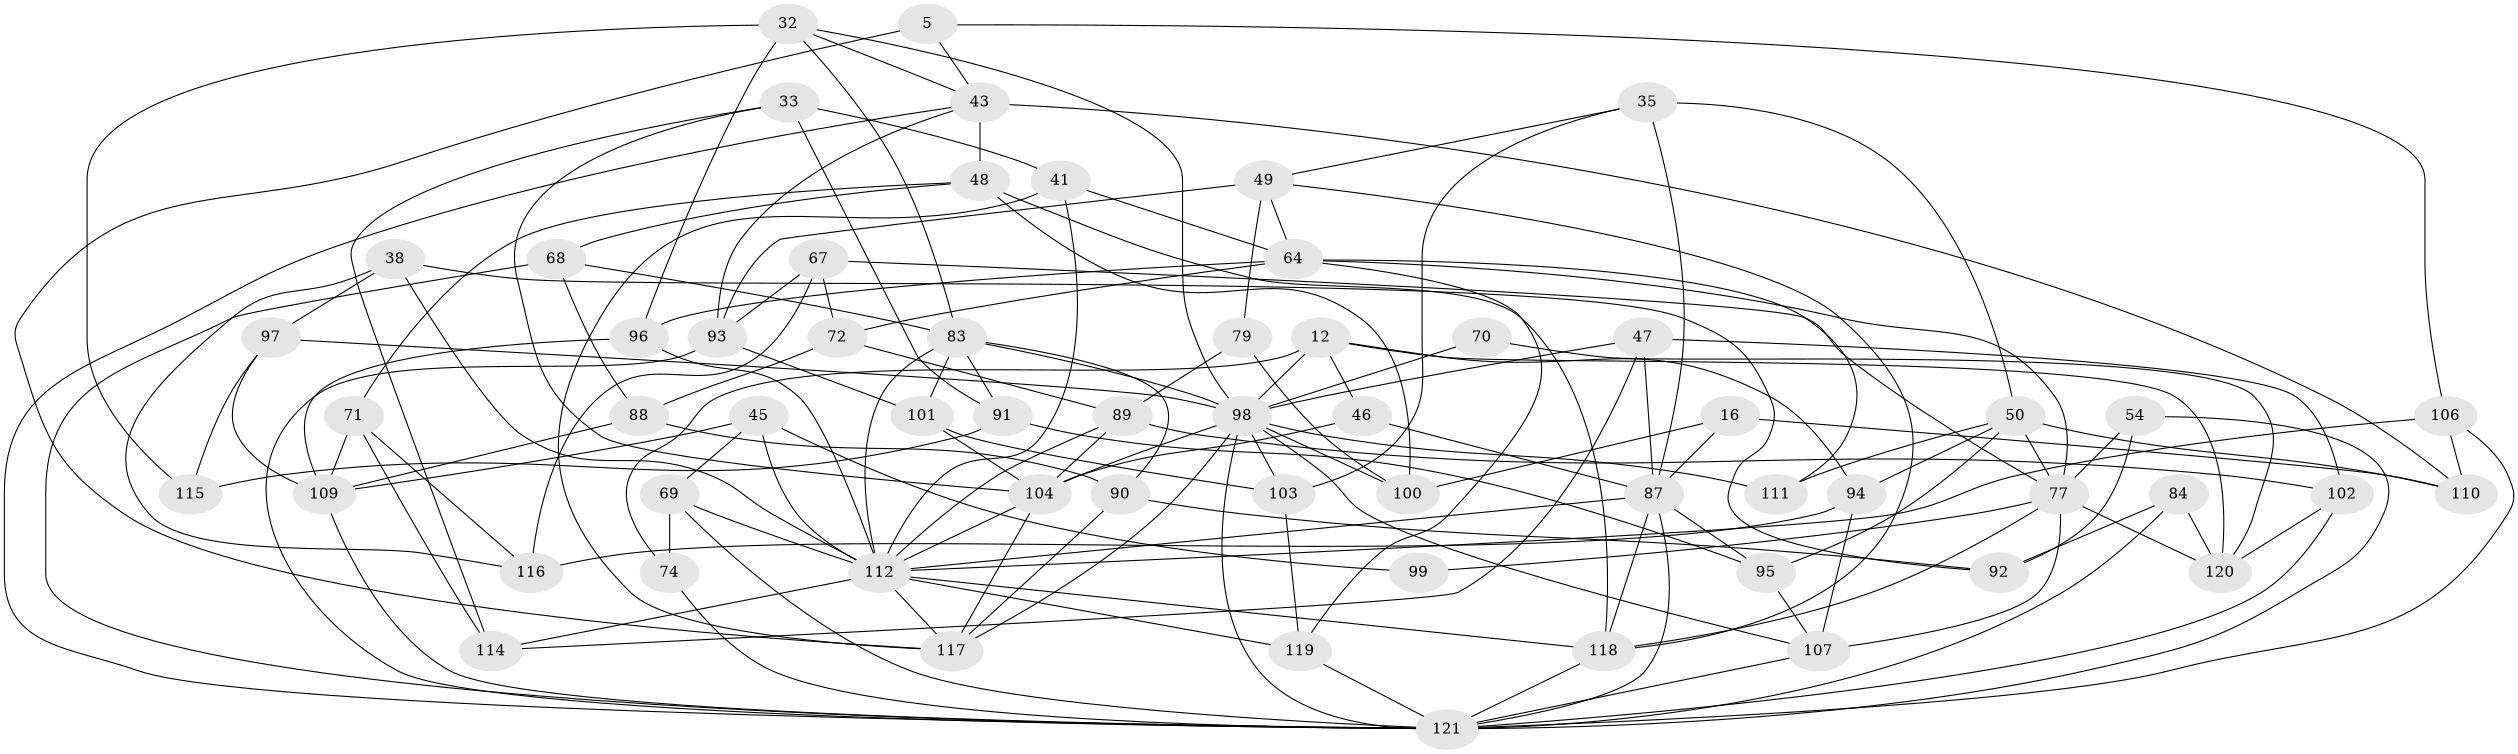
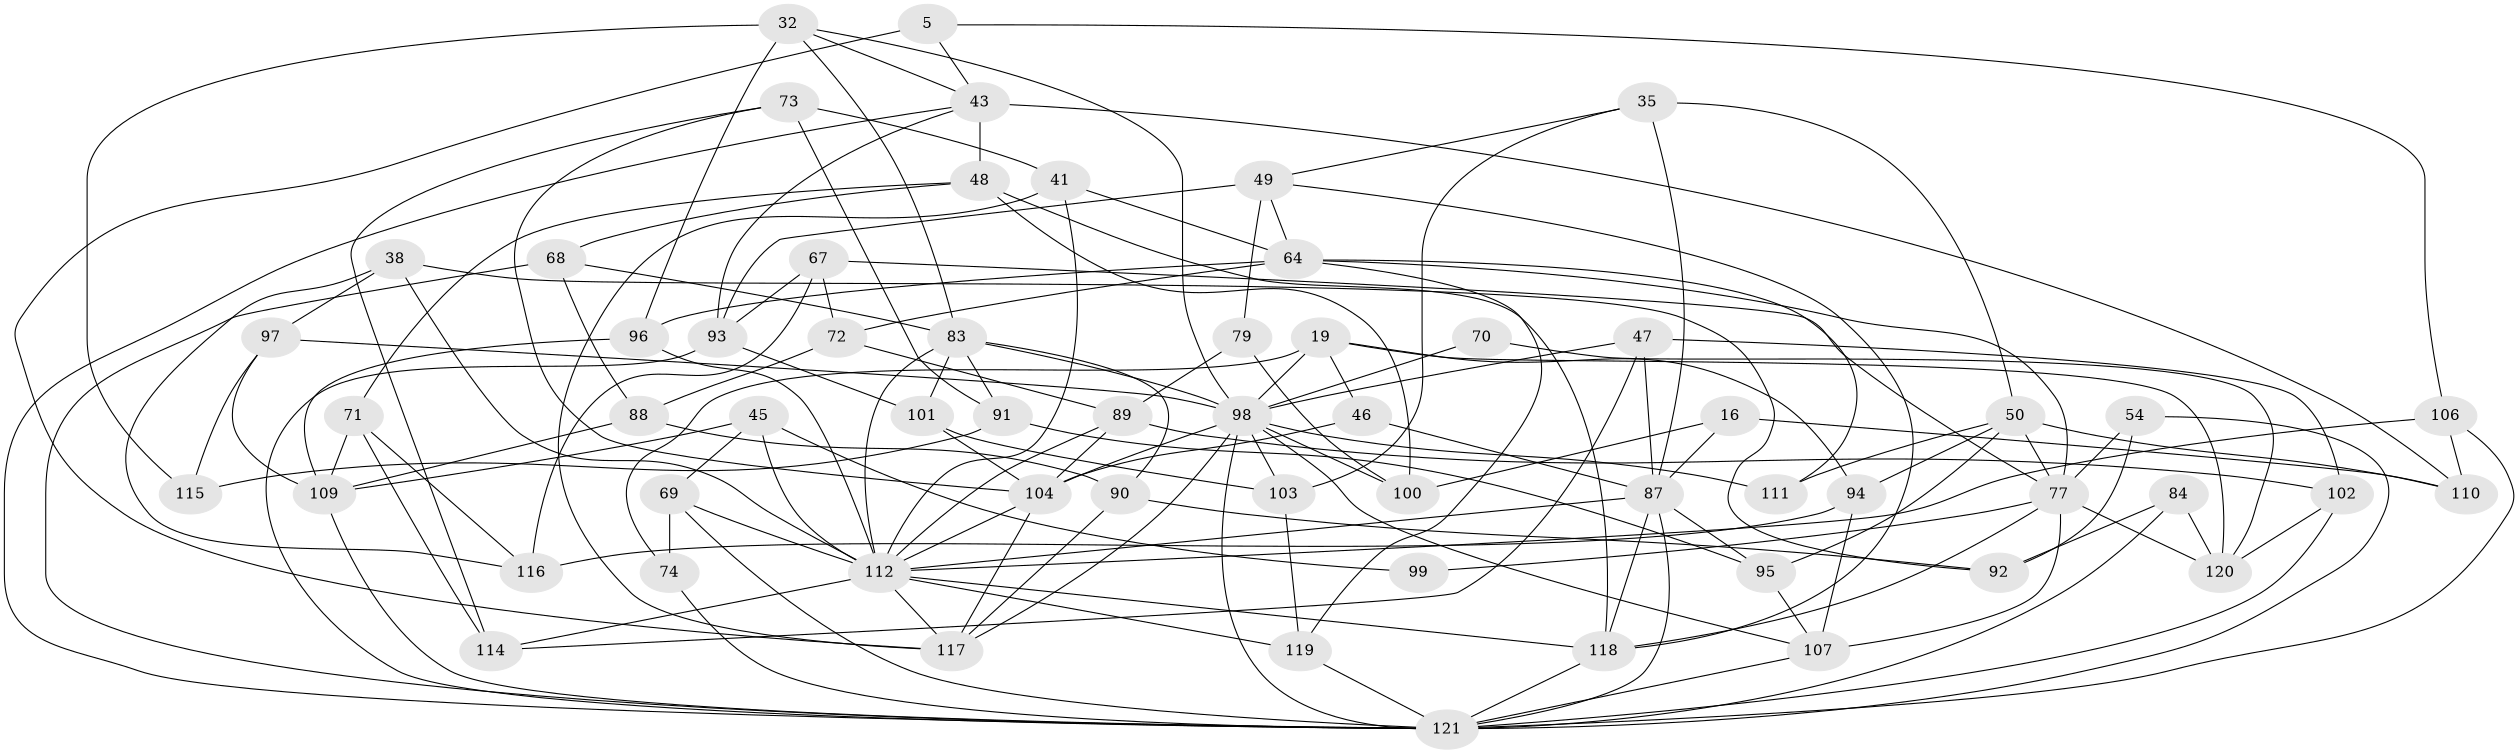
(789, 102) -> (789, 102)
(1321, 338) -> (1321, 338)
